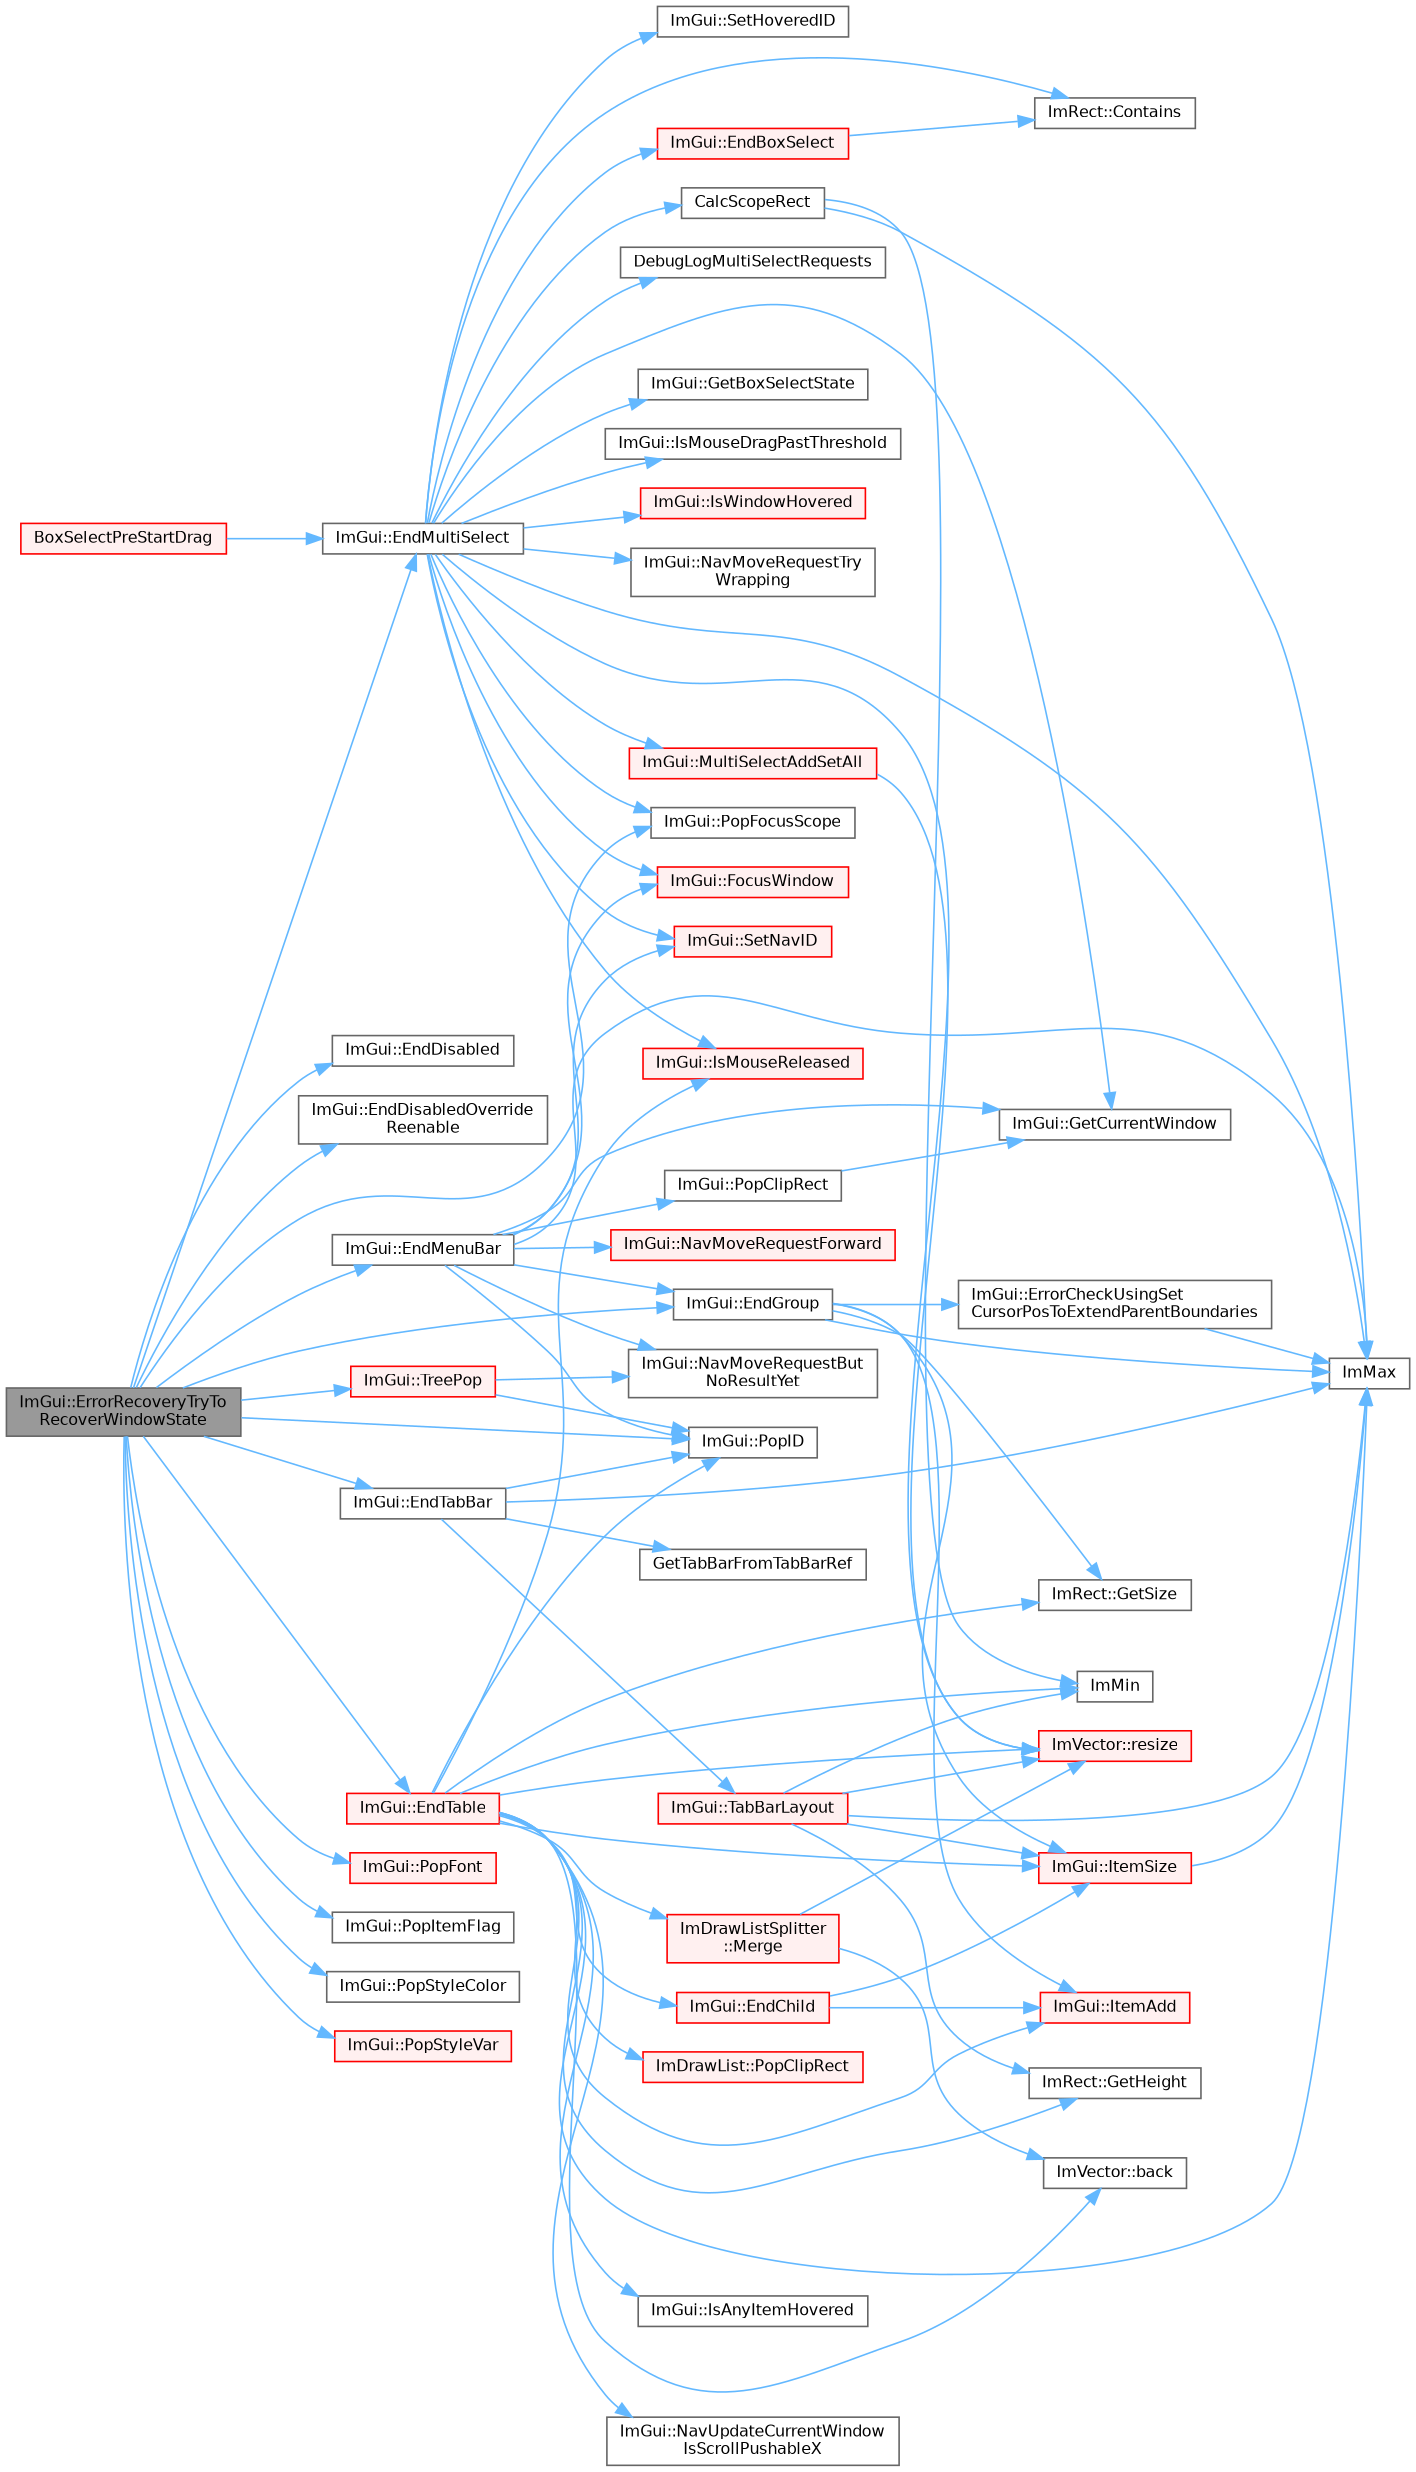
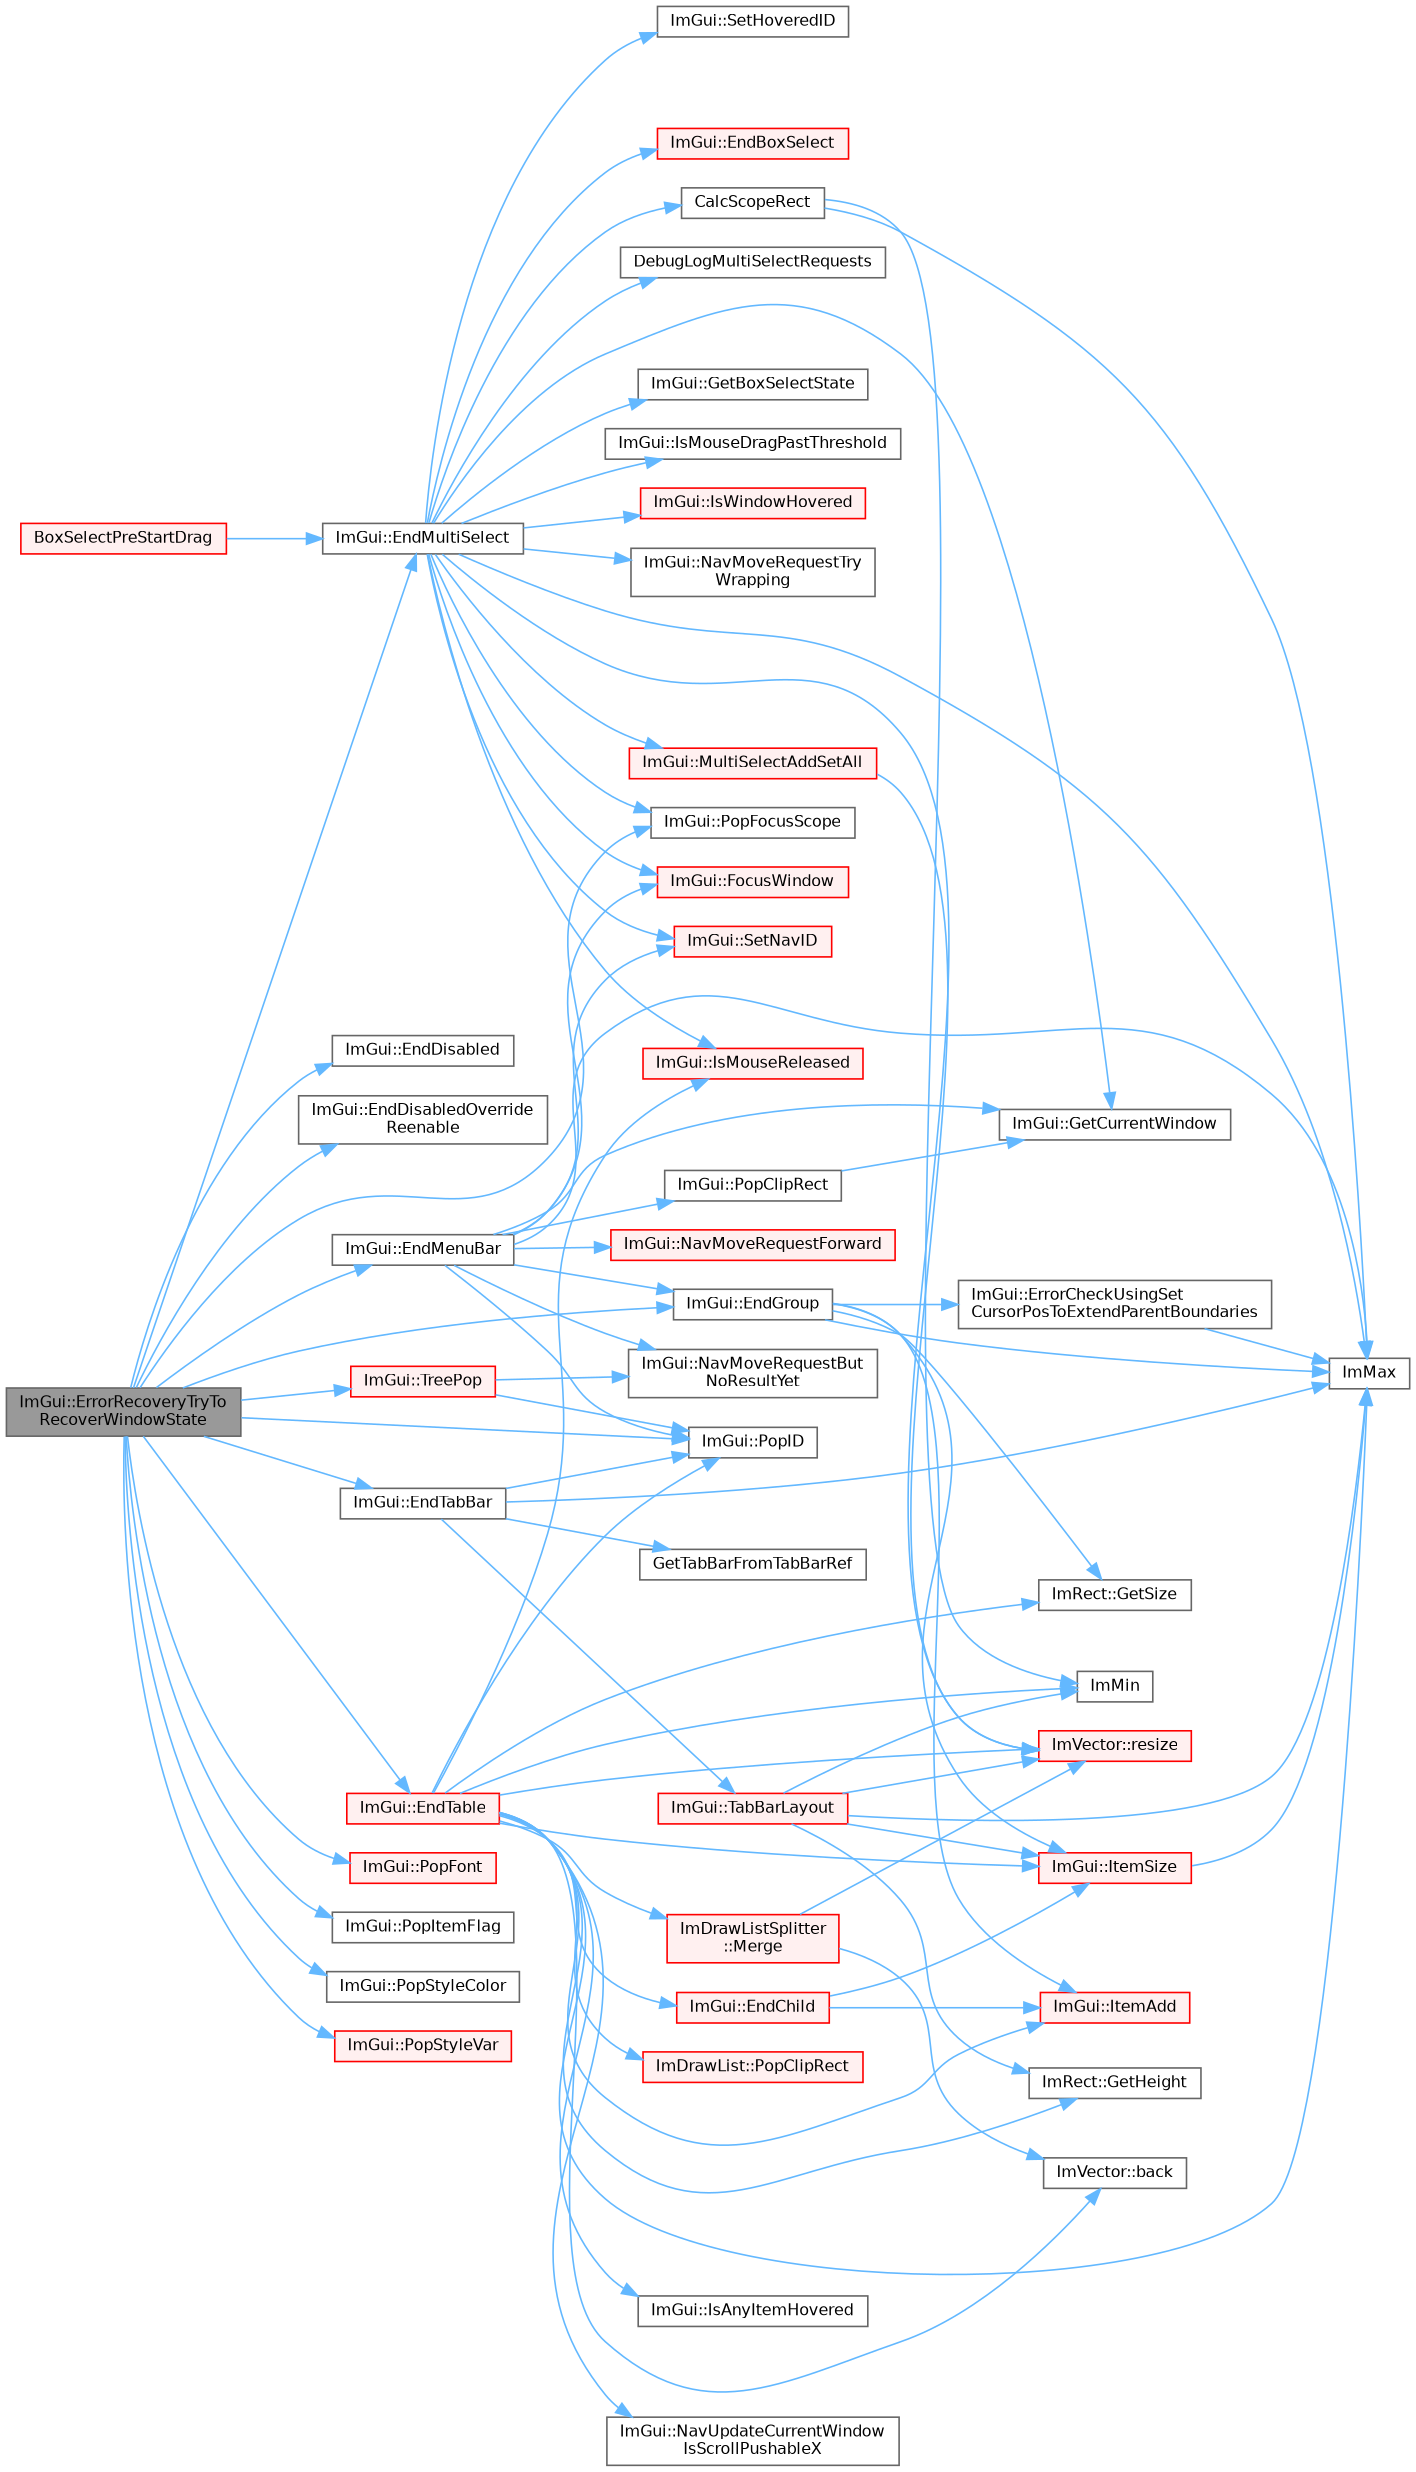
(1115, 113) -> none
